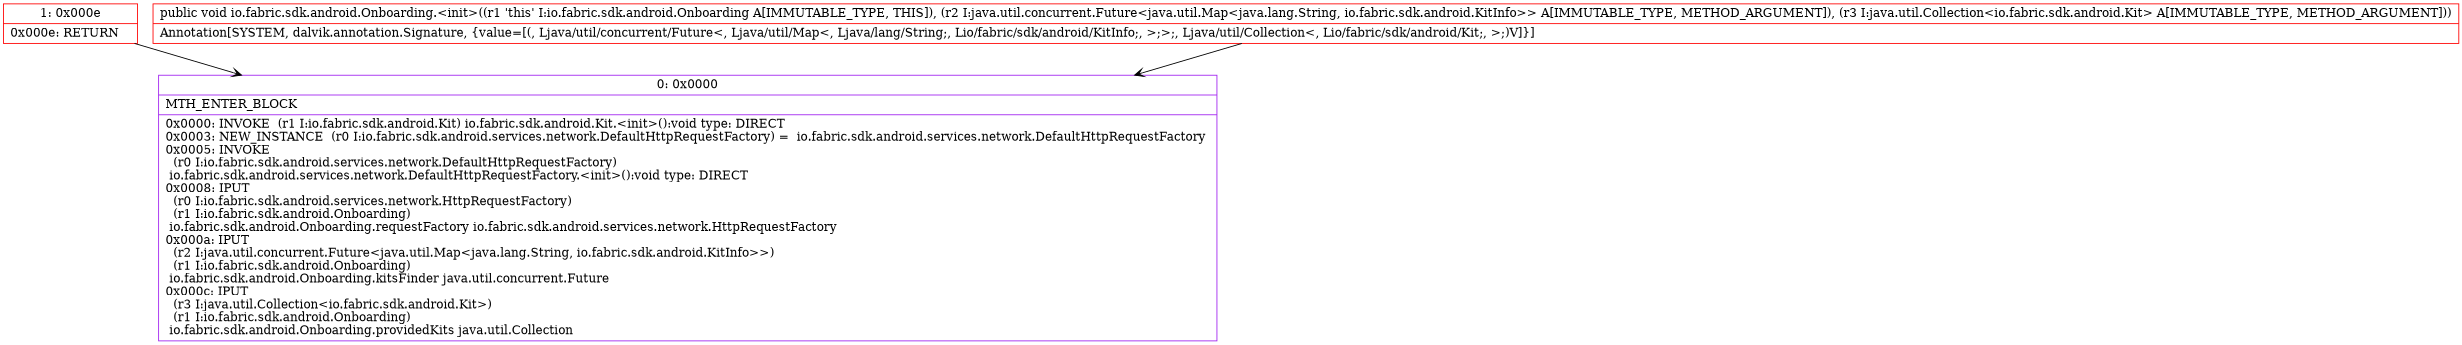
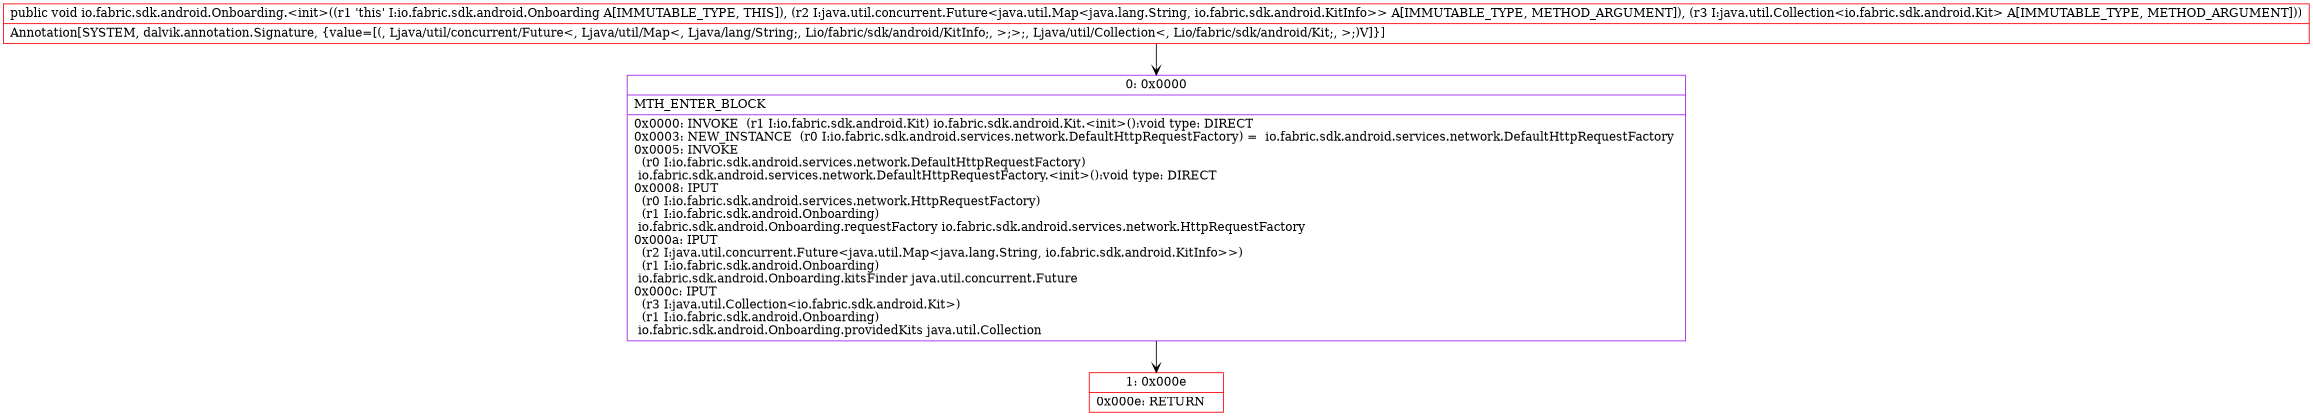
(184, 58) -> (1156, 352)
